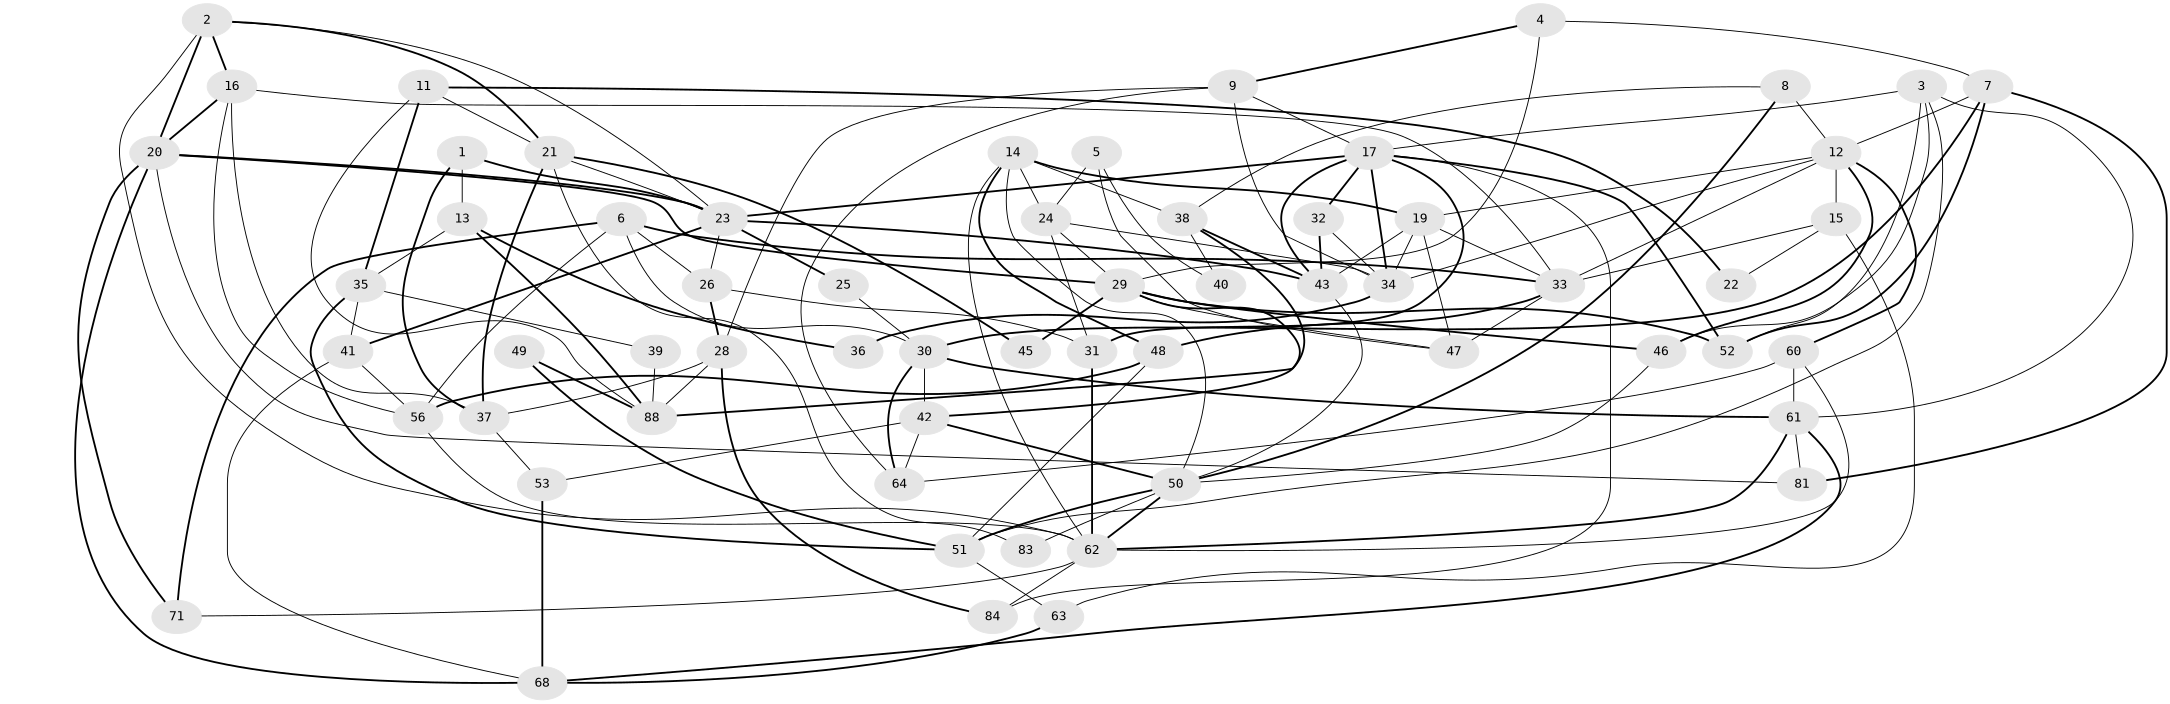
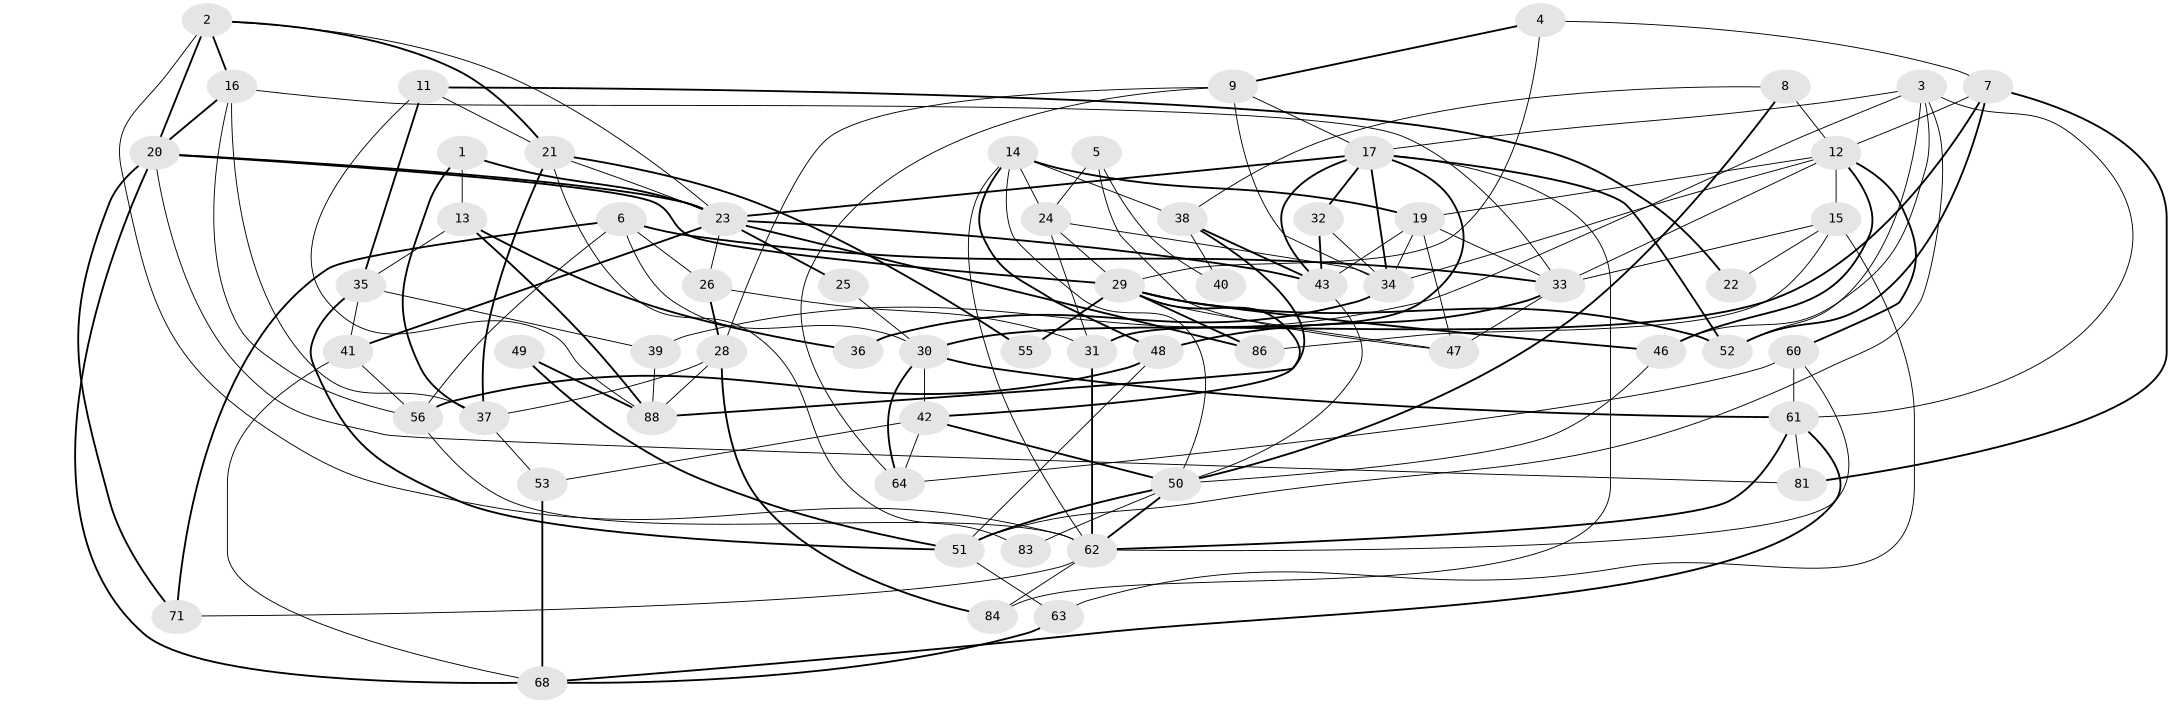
none -> (1463, 287)
(1026, 352) -> (1026, 352)
none -> (1260, 352)
